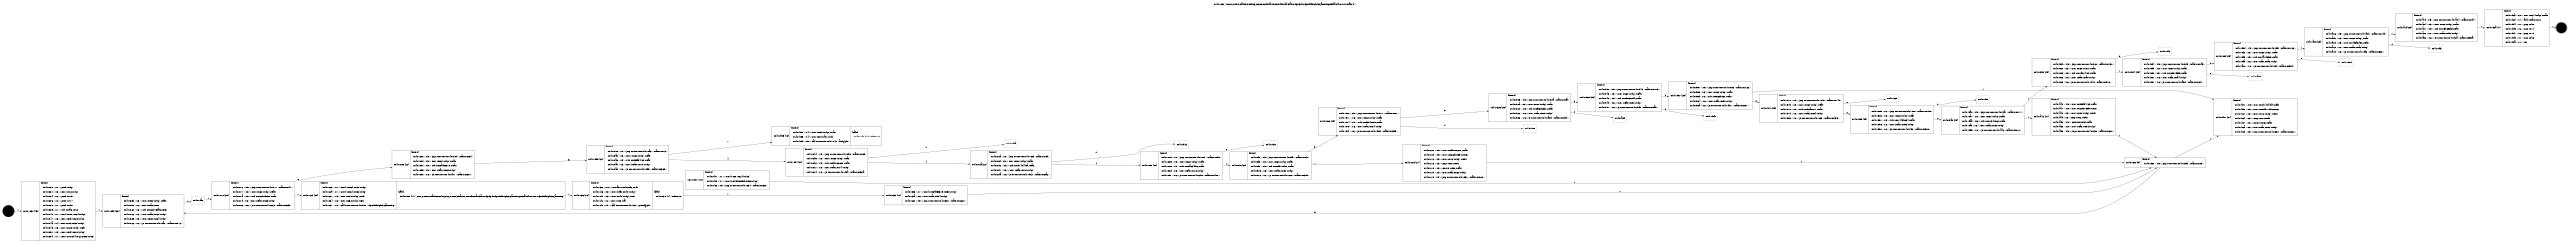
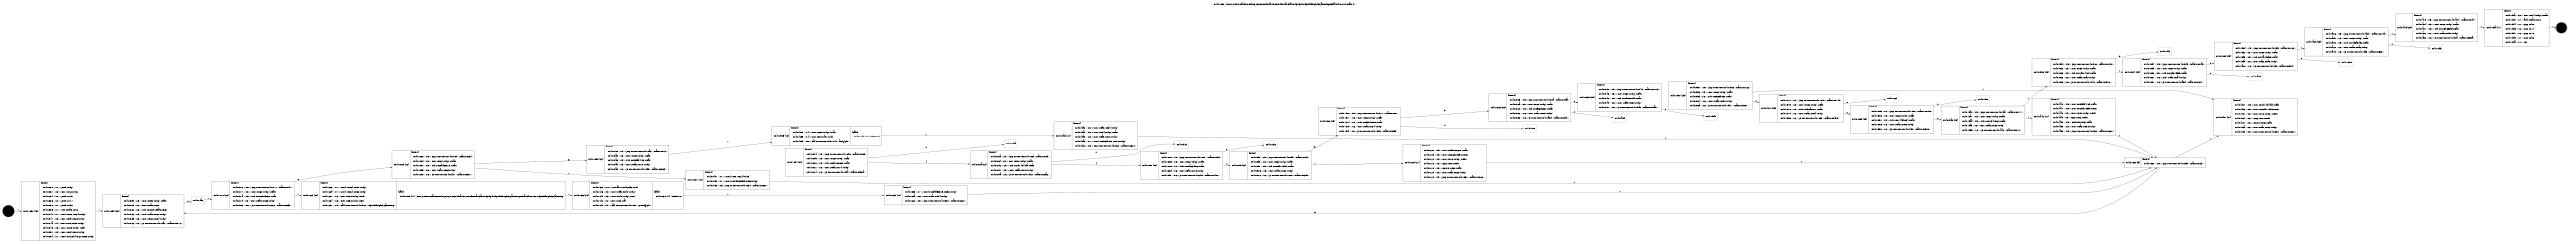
(1664, 97) -> none
none -> (1096, 136)
(726, 161) -> none
none -> (579, 175)
